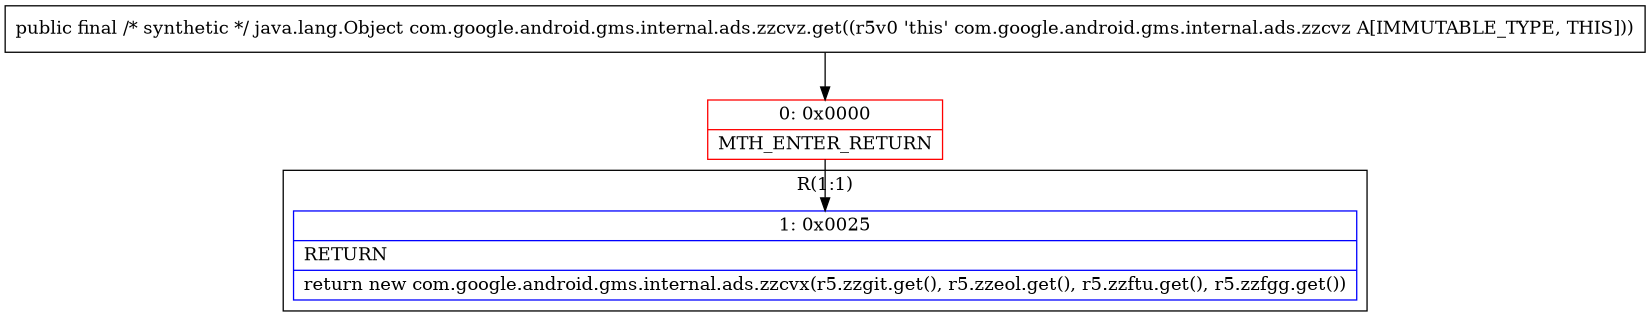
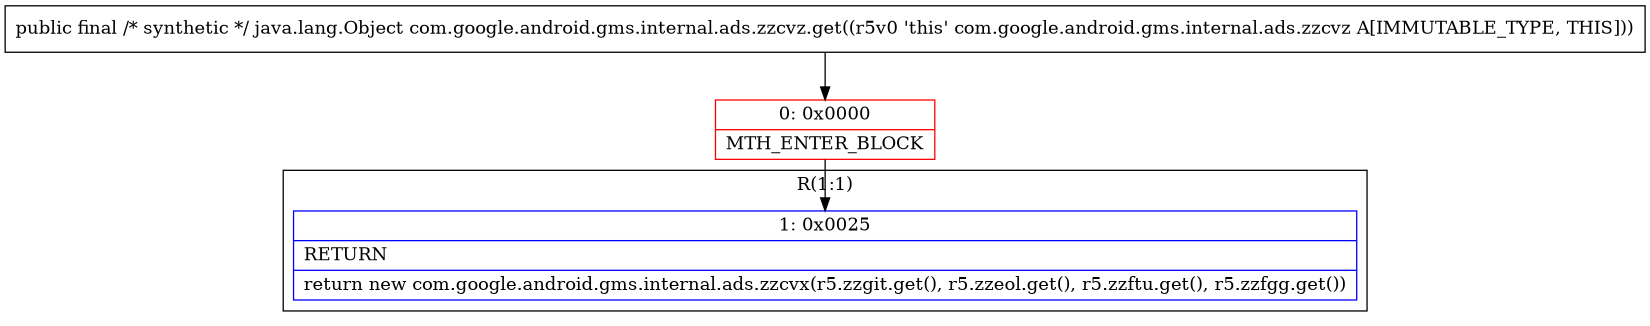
(825, 144) -> (825, 144)
